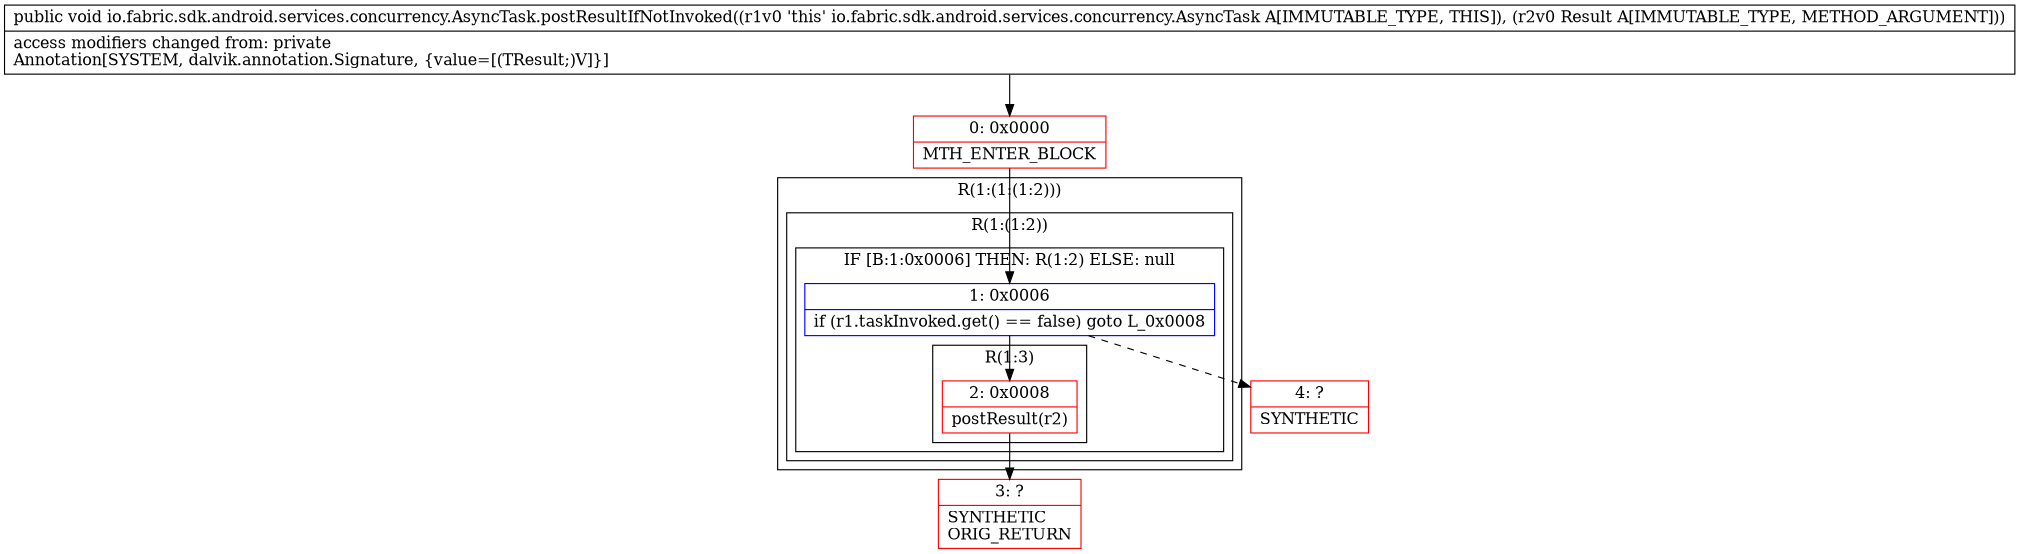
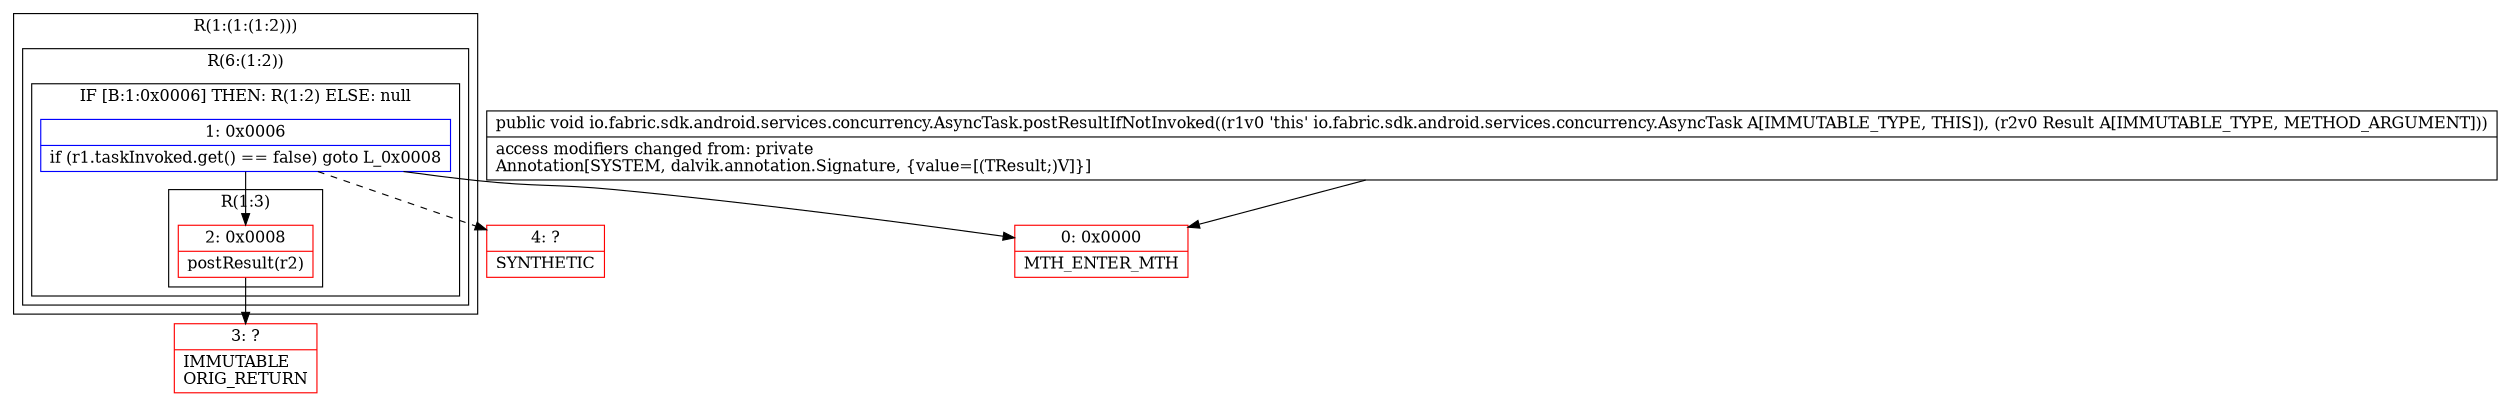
(1010, 155) -> (1101, 264)
(1010, 220) -> (704, 199)
(1010, 226) -> (246, 62)
(997, 518) -> (237, 362)
